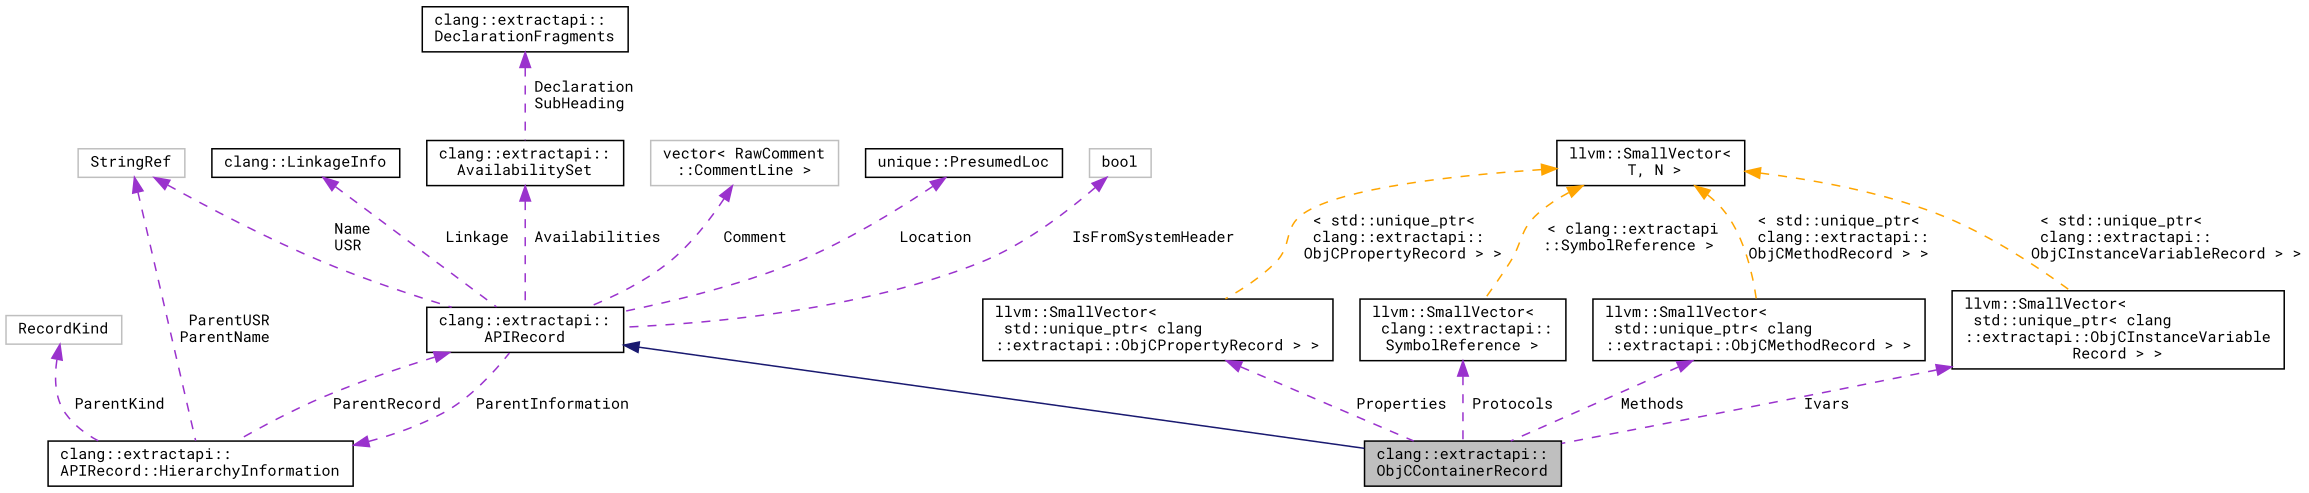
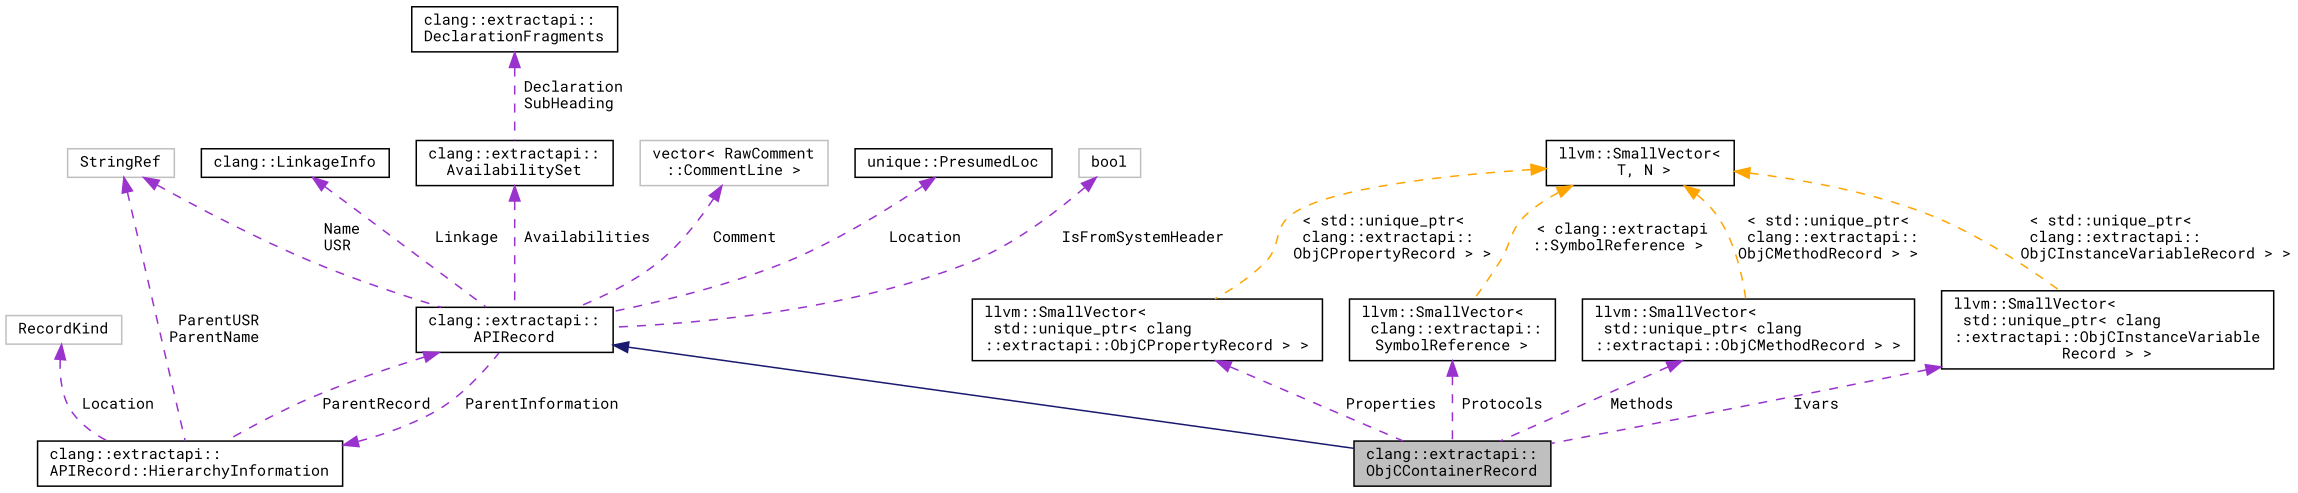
(116, 405) -> (114, 405)
